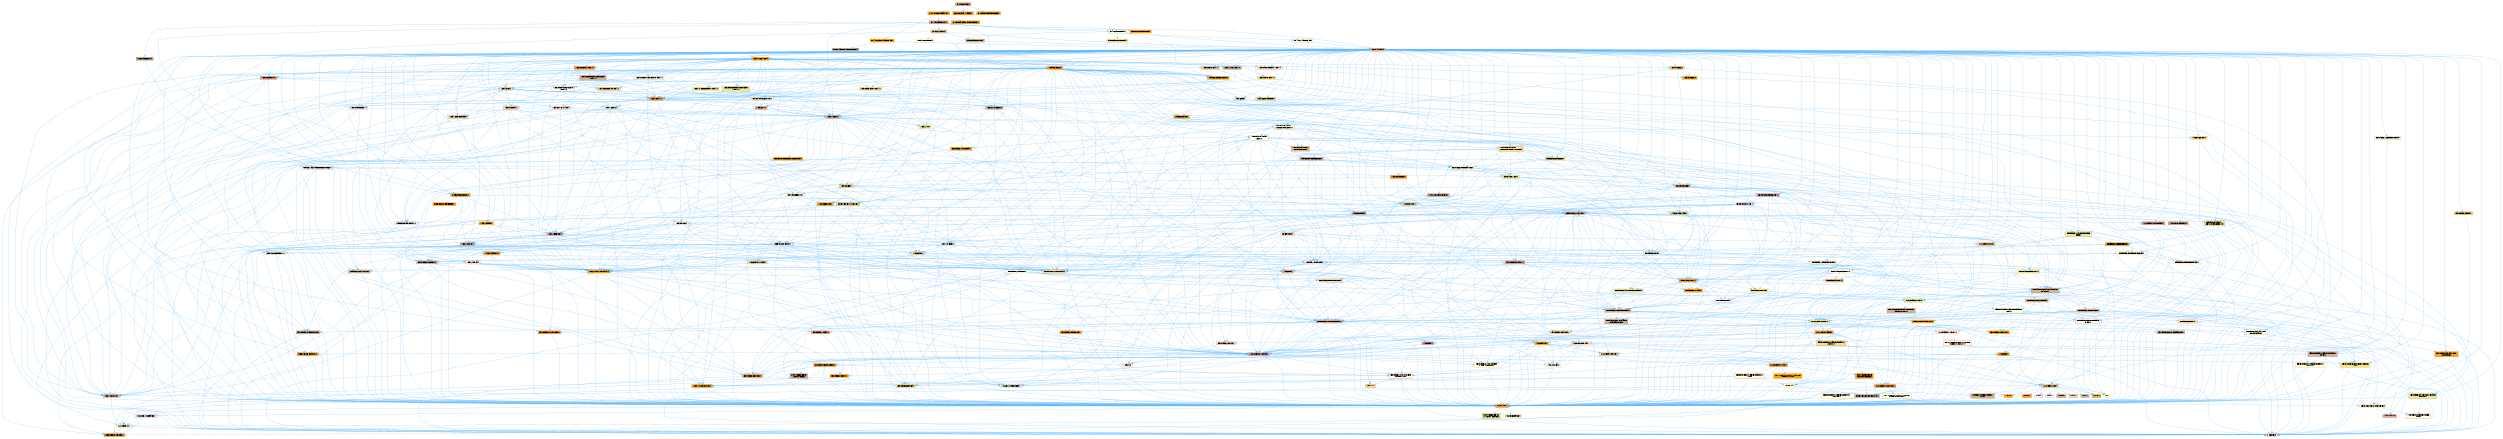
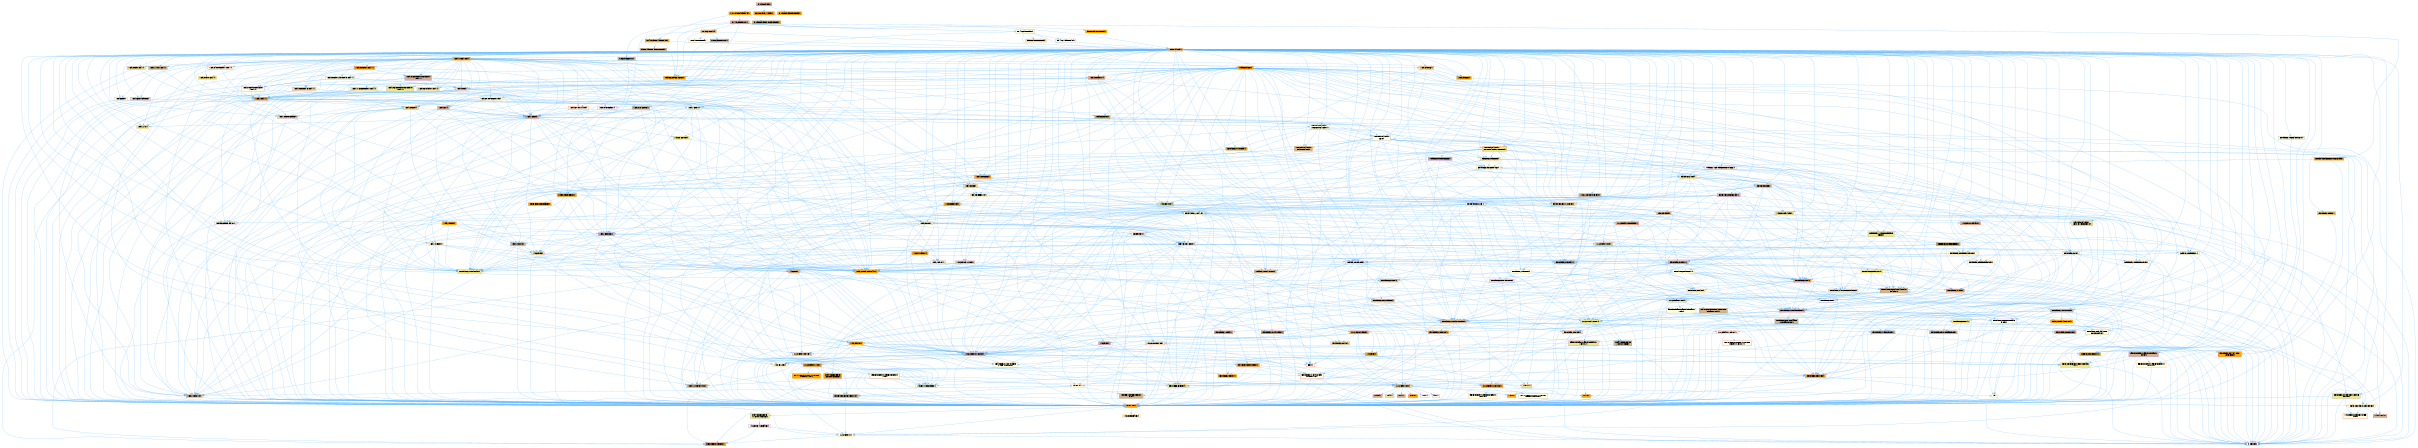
(731, 104) -> (1634, 56)
(1575, 213) -> (1194, 213)
(702, 386) -> (697, 386)
(827, 411) -> (760, 421)
